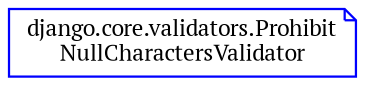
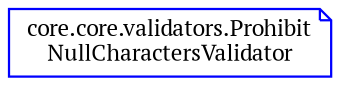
(182, 43) -> (170, 43)
